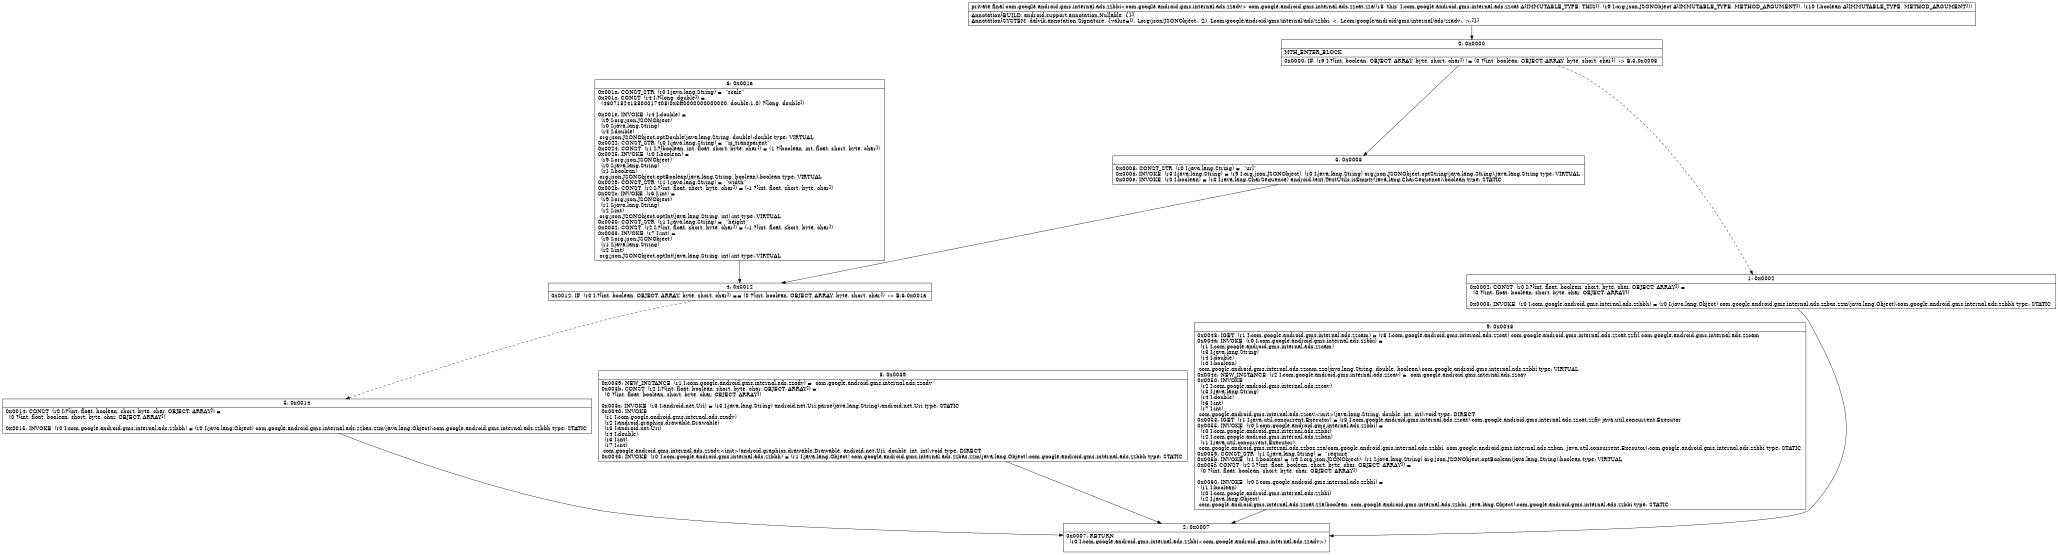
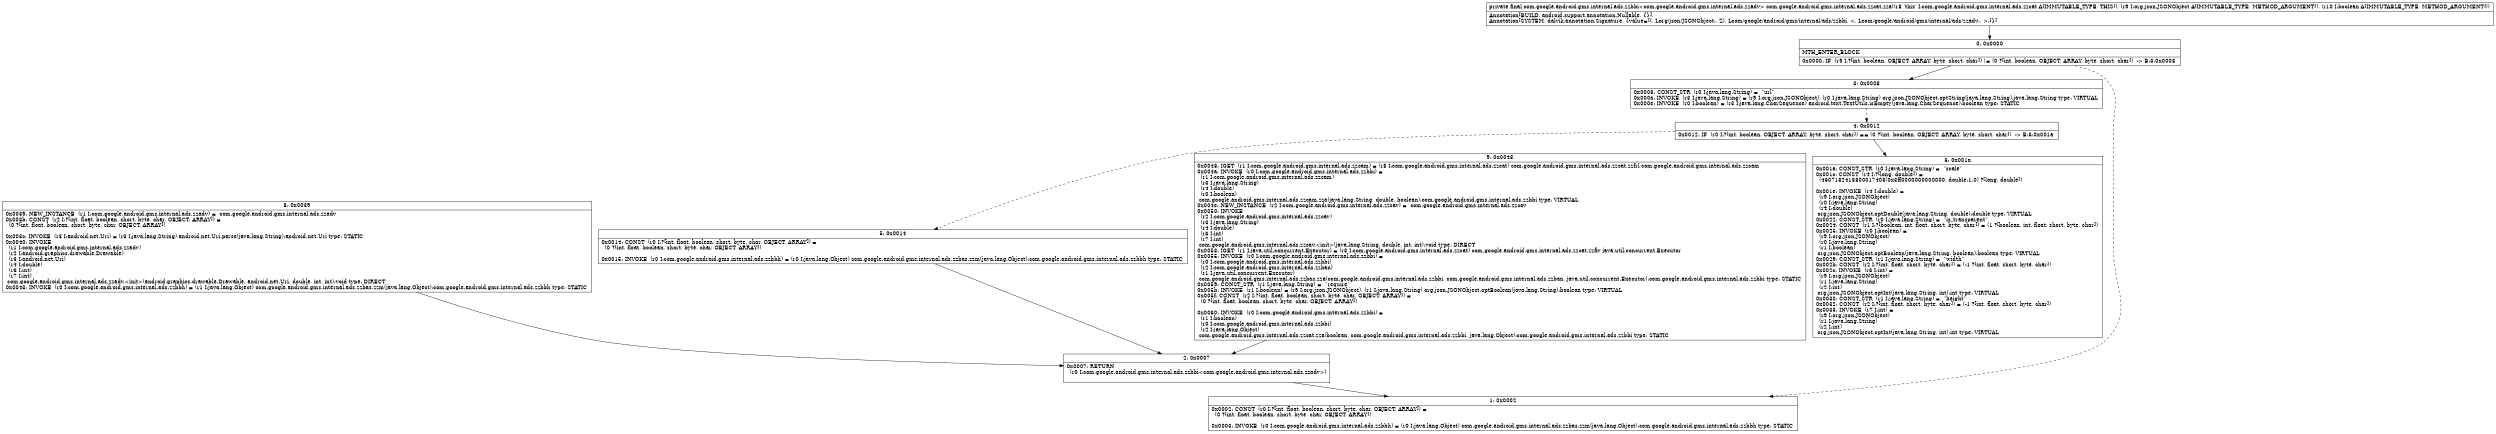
(1032, 233) -> (1867, 113)
(740, 270) -> (1879, 146)
(1684, 525) -> (1338, 389)
